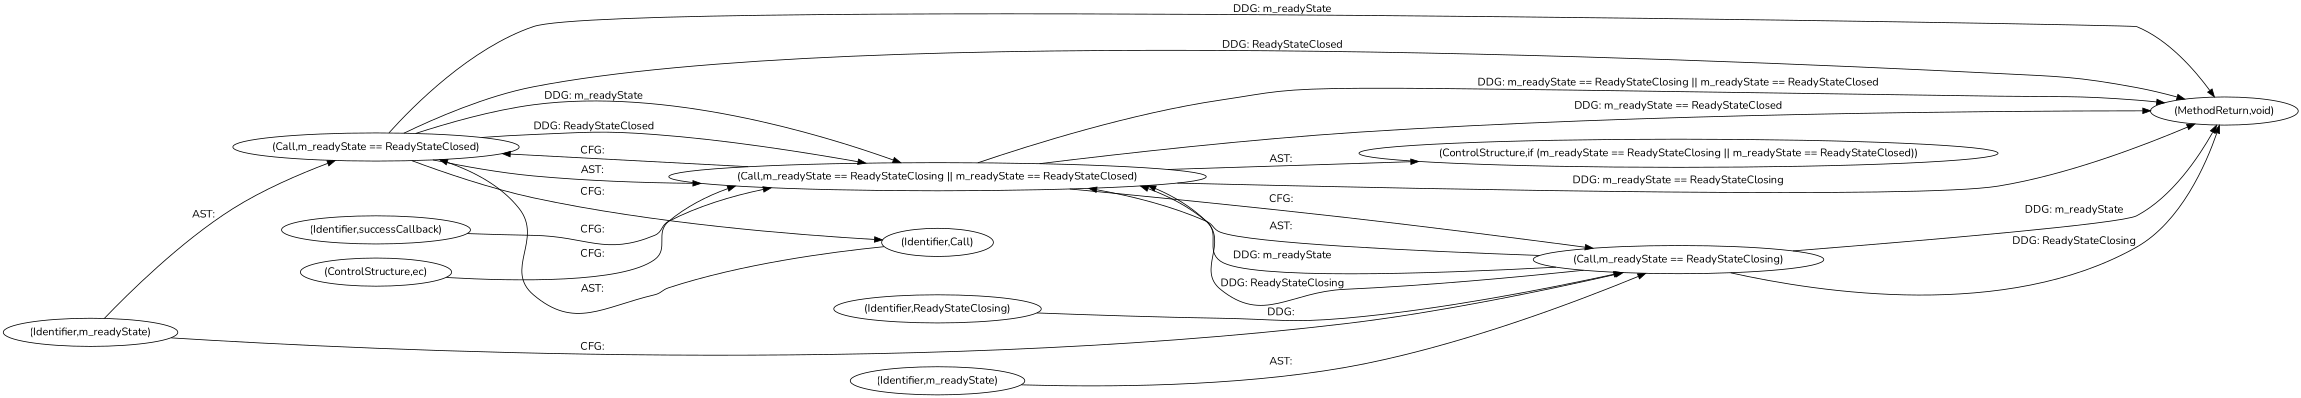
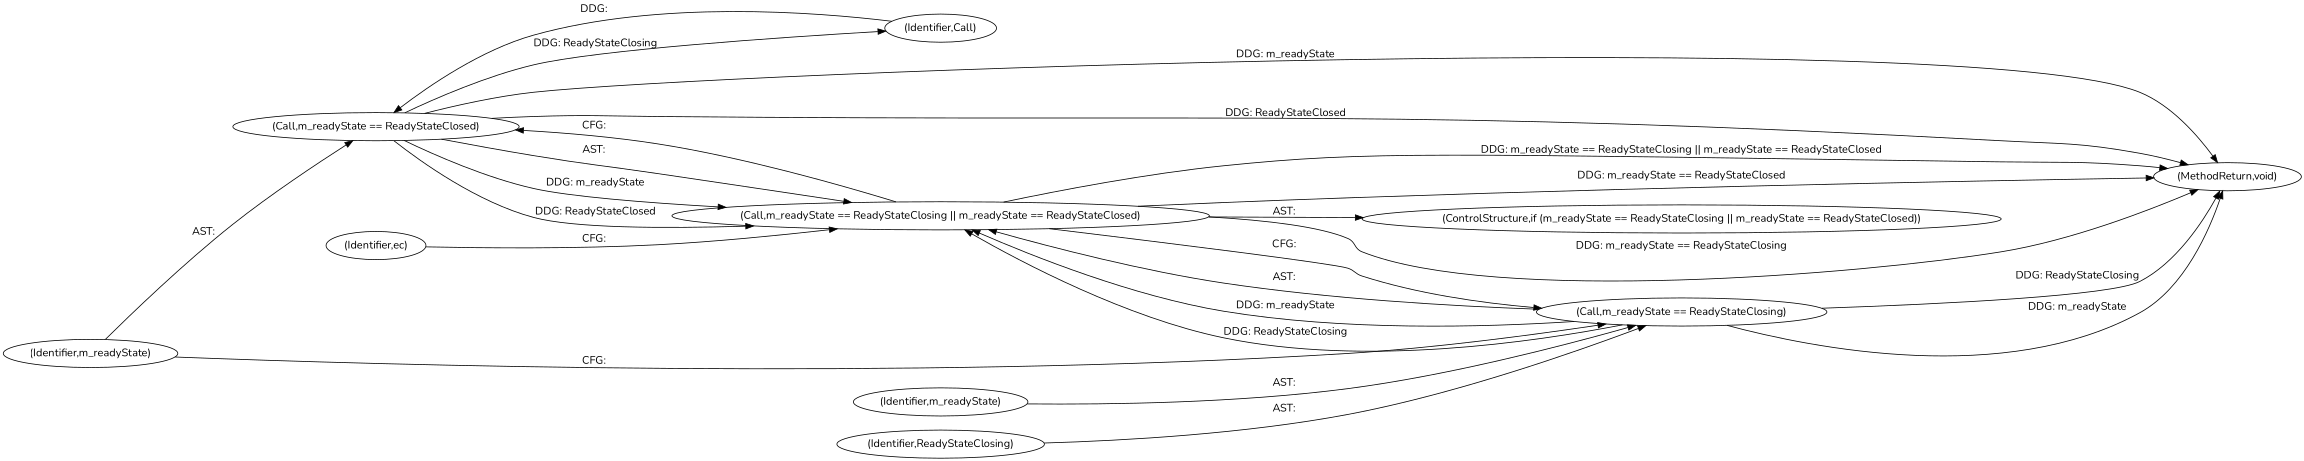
(594, 192) -> (596, 43)
(376, 230) -> none
(376, 272) -> (376, 246)
(594, 289) -> (596, 9)
(1283, 312) -> (1286, 409)
